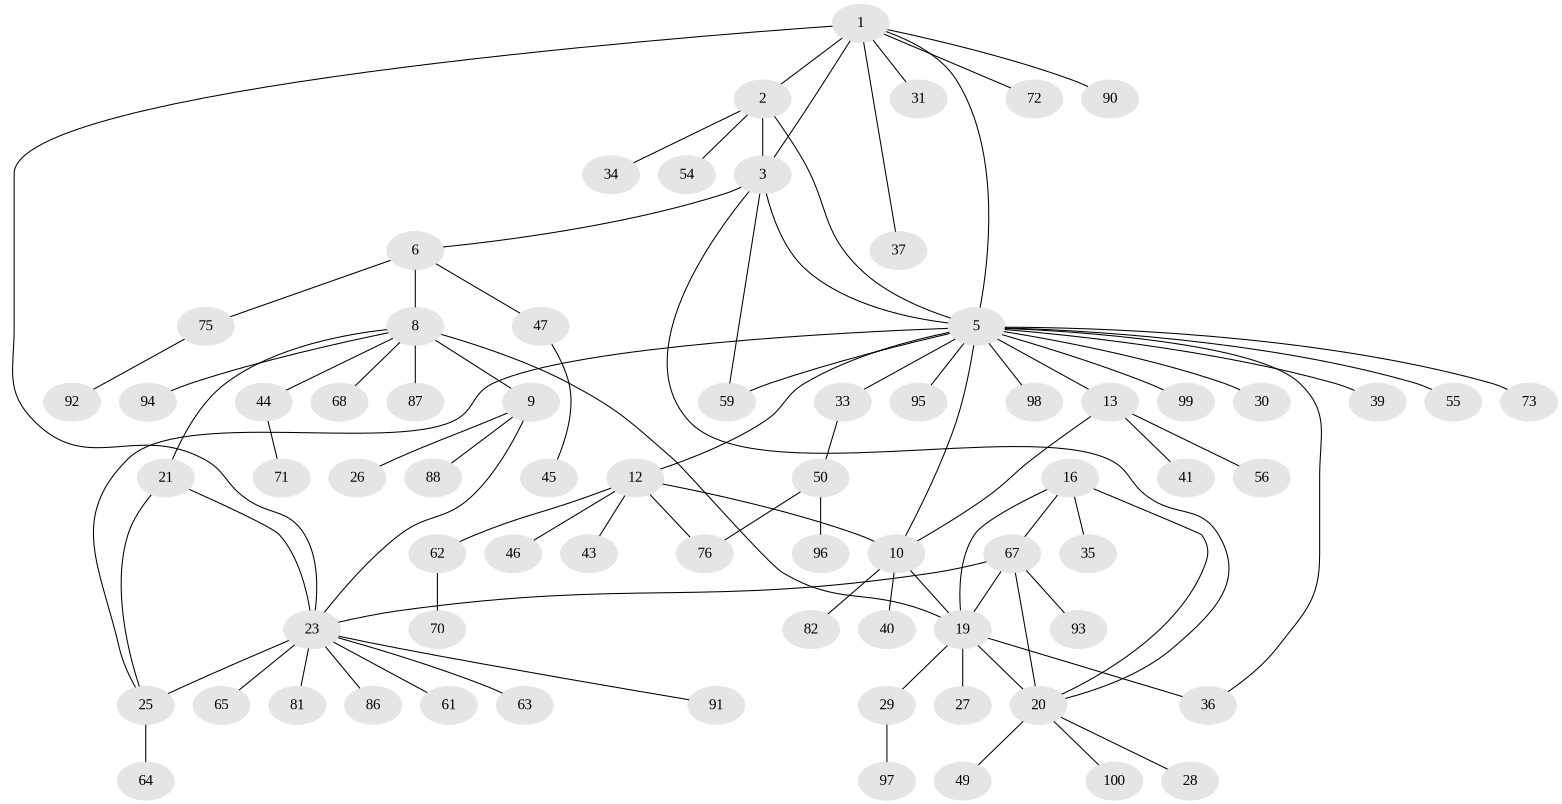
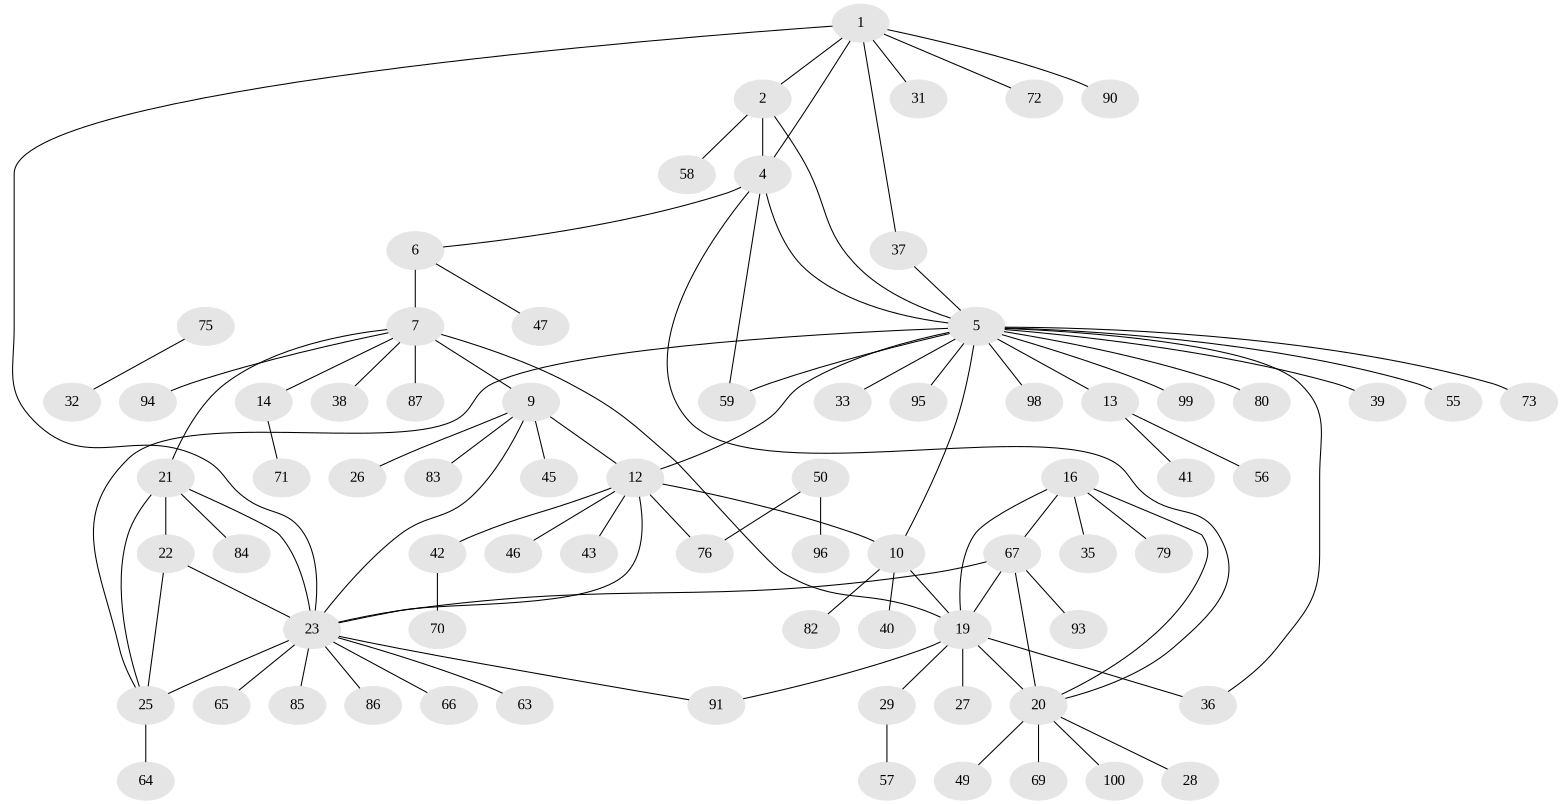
(982, 148) -> (937, 288)
(611, 175) -> none
(687, 175) -> (687, 175)
(763, 175) -> (763, 175)
(310, 289) -> none
(415, 326) -> (415, 326)
(571, 401) -> (540, 440)
(72, 402) -> (72, 402)
(264, 402) -> (264, 402)
(339, 402) -> (339, 402)
(1262, 402) -> (1262, 402)
none -> (583, 440)
(832, 440) -> none
(433, 478) -> (433, 478)
(1006, 481) -> none
none -> (166, 554)
none -> (242, 554)
(437, 554) -> (437, 554)
none -> (1164, 554)
none -> (607, 585)
none -> (843, 674)
(297, 705) -> (297, 705)
(449, 705) -> (449, 705)
(887, 781) -> (887, 781)
none -> (1039, 781)
